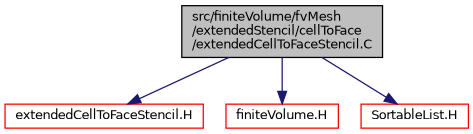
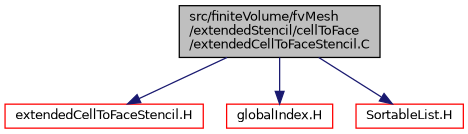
(282, 116) -> (280, 116)
